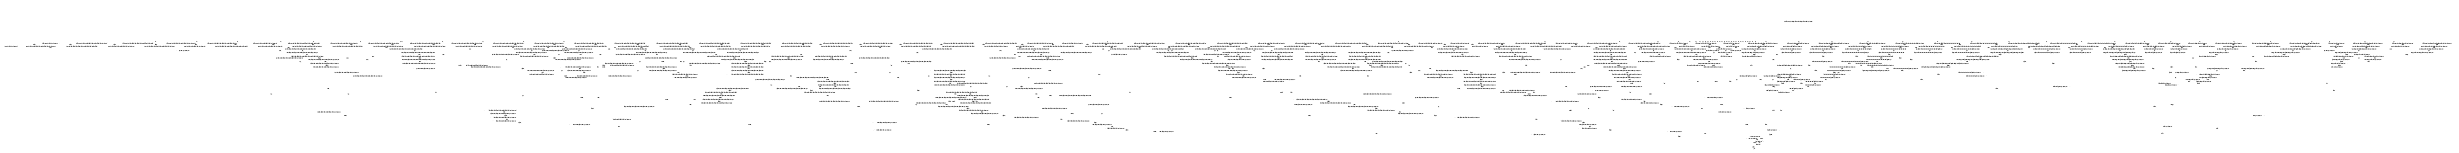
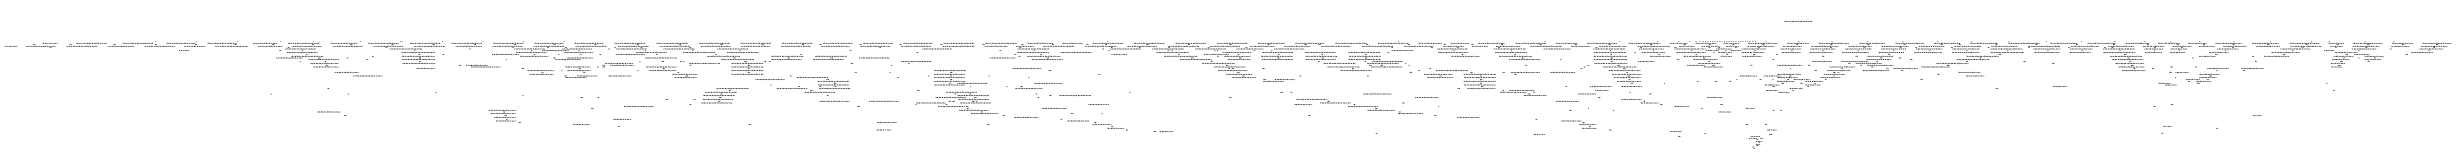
(1753, 143) -> (1756, 146)
